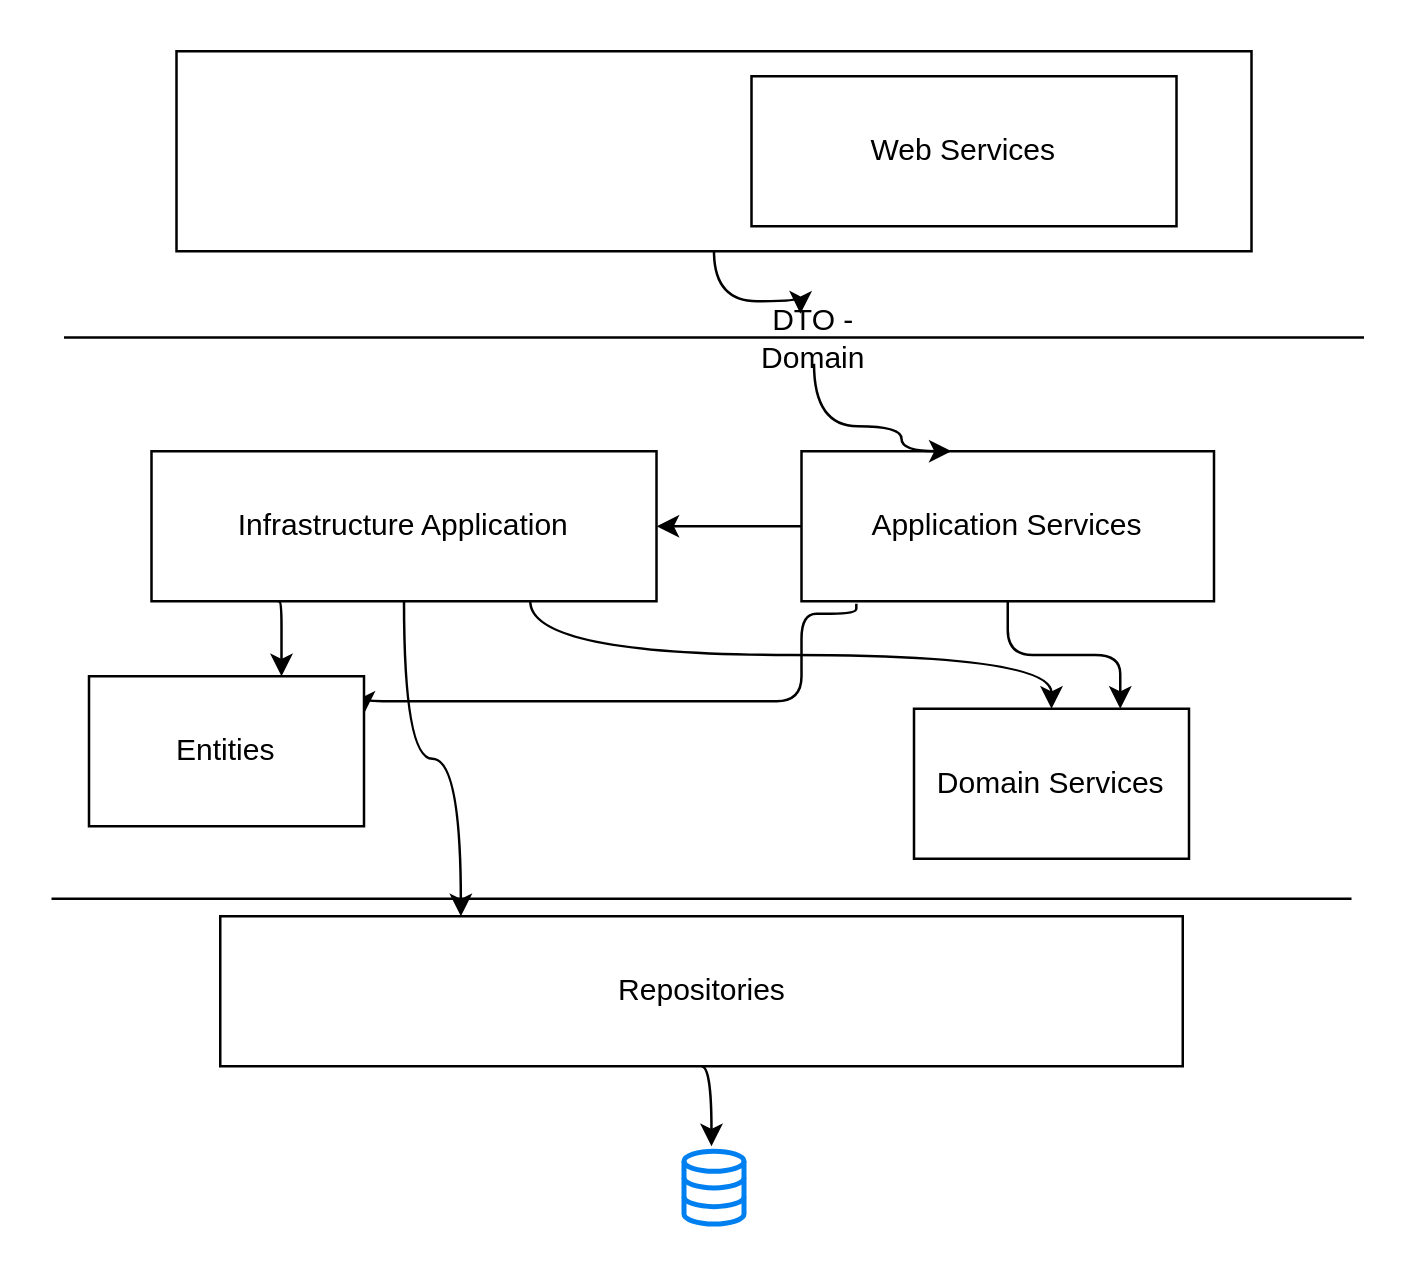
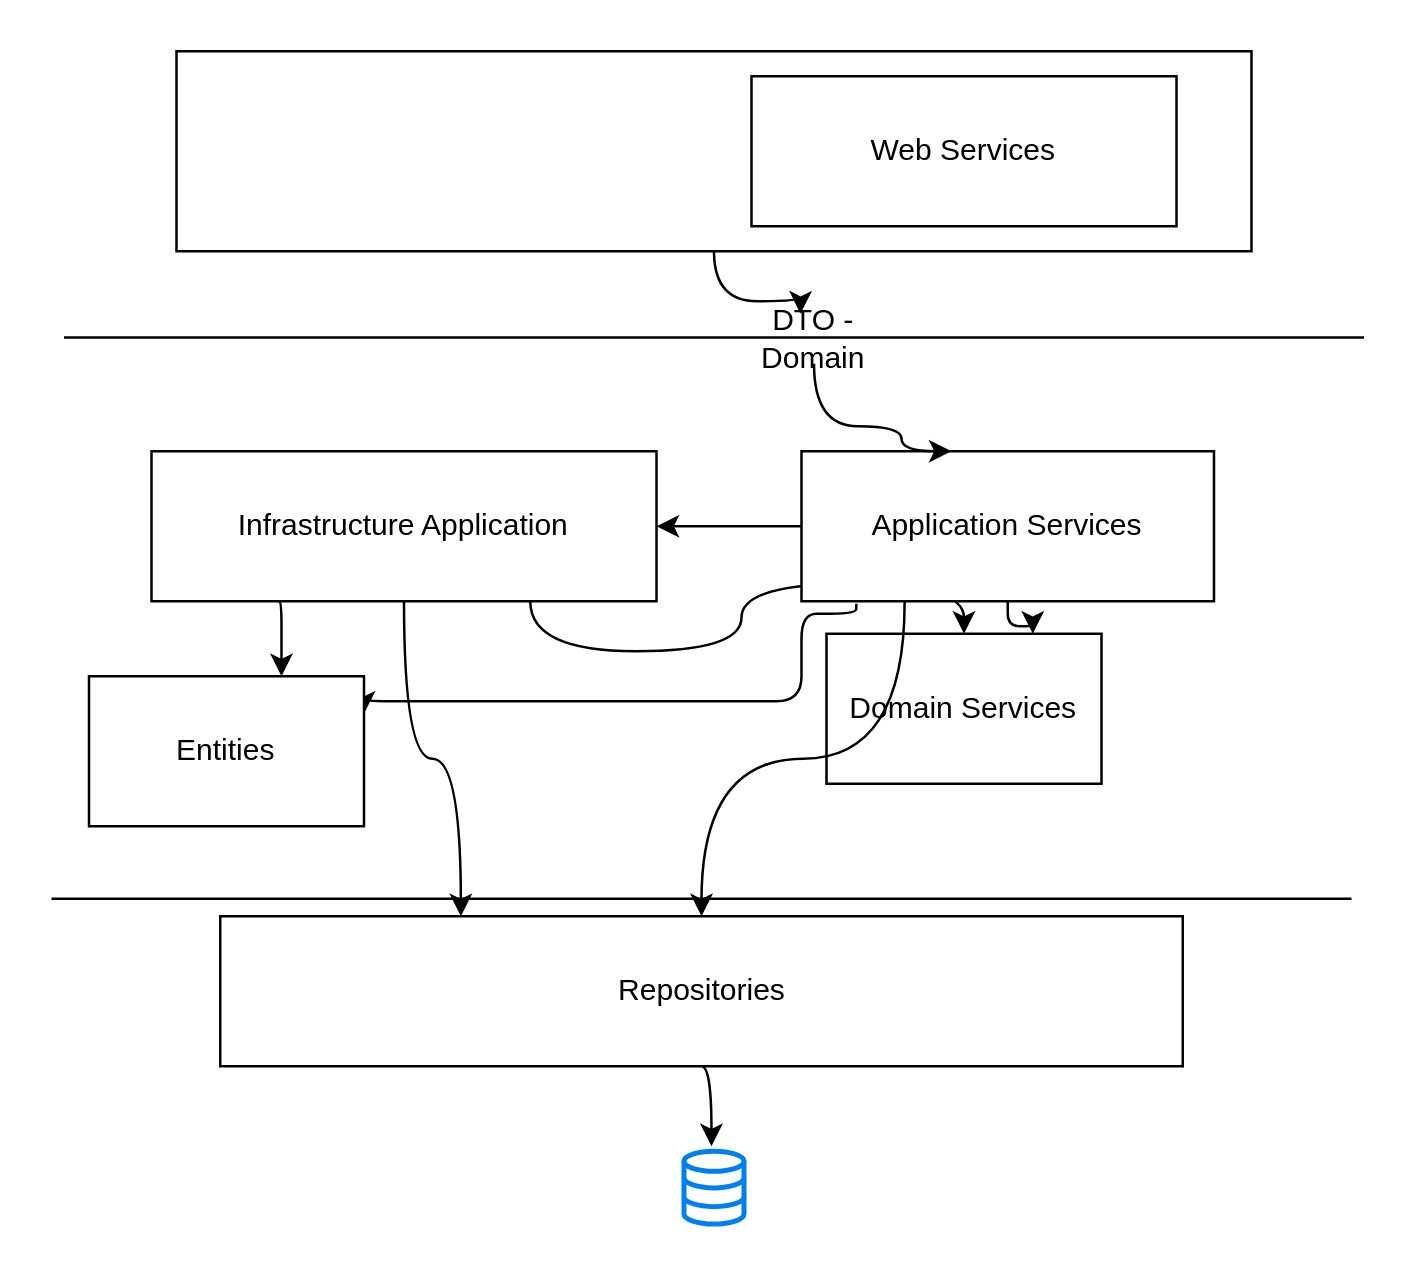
none -> (785, 760)
(1051, 784) -> (964, 709)
